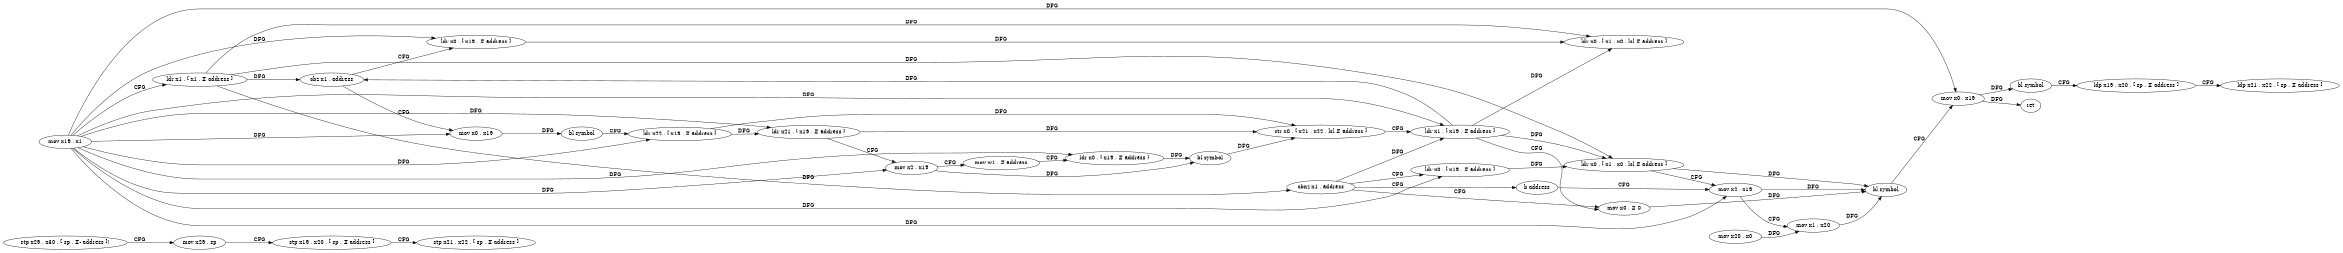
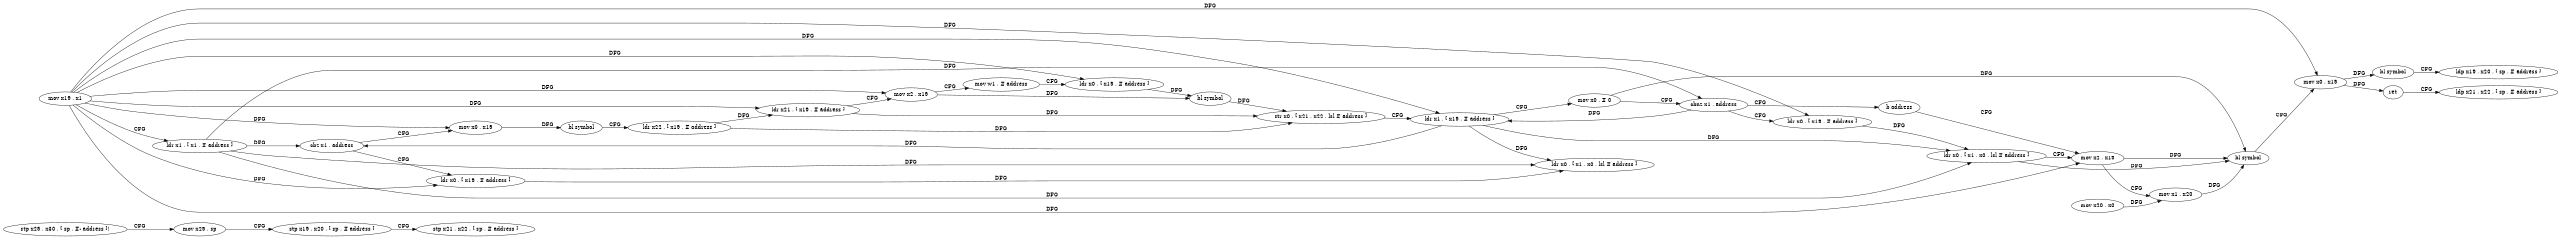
(2206, 86) -> (2419, 92)
(365, 165) -> none
(1474, 199) -> (1648, 103)
